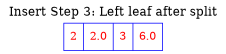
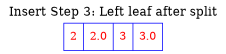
(148, 36) -> (148, 36)
